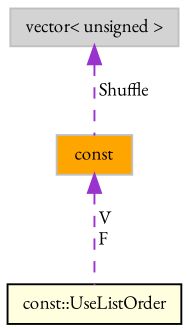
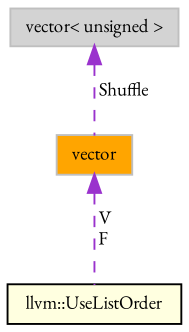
(94, 155) -> (94, 155)
(94, 304) -> (94, 304)
